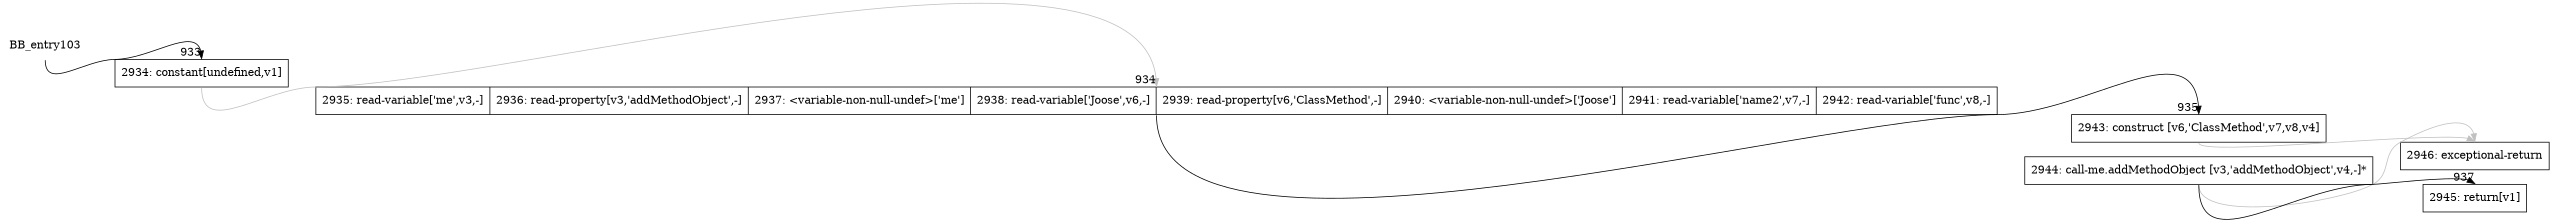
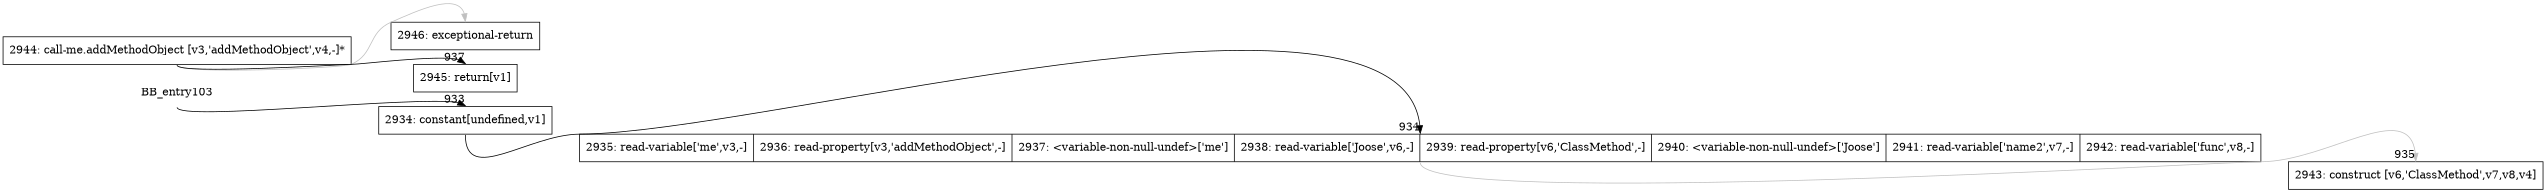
(684, 34) -> (947, 81)
(2333, 142) -> none
(1672, 161) -> (1925, 176)
